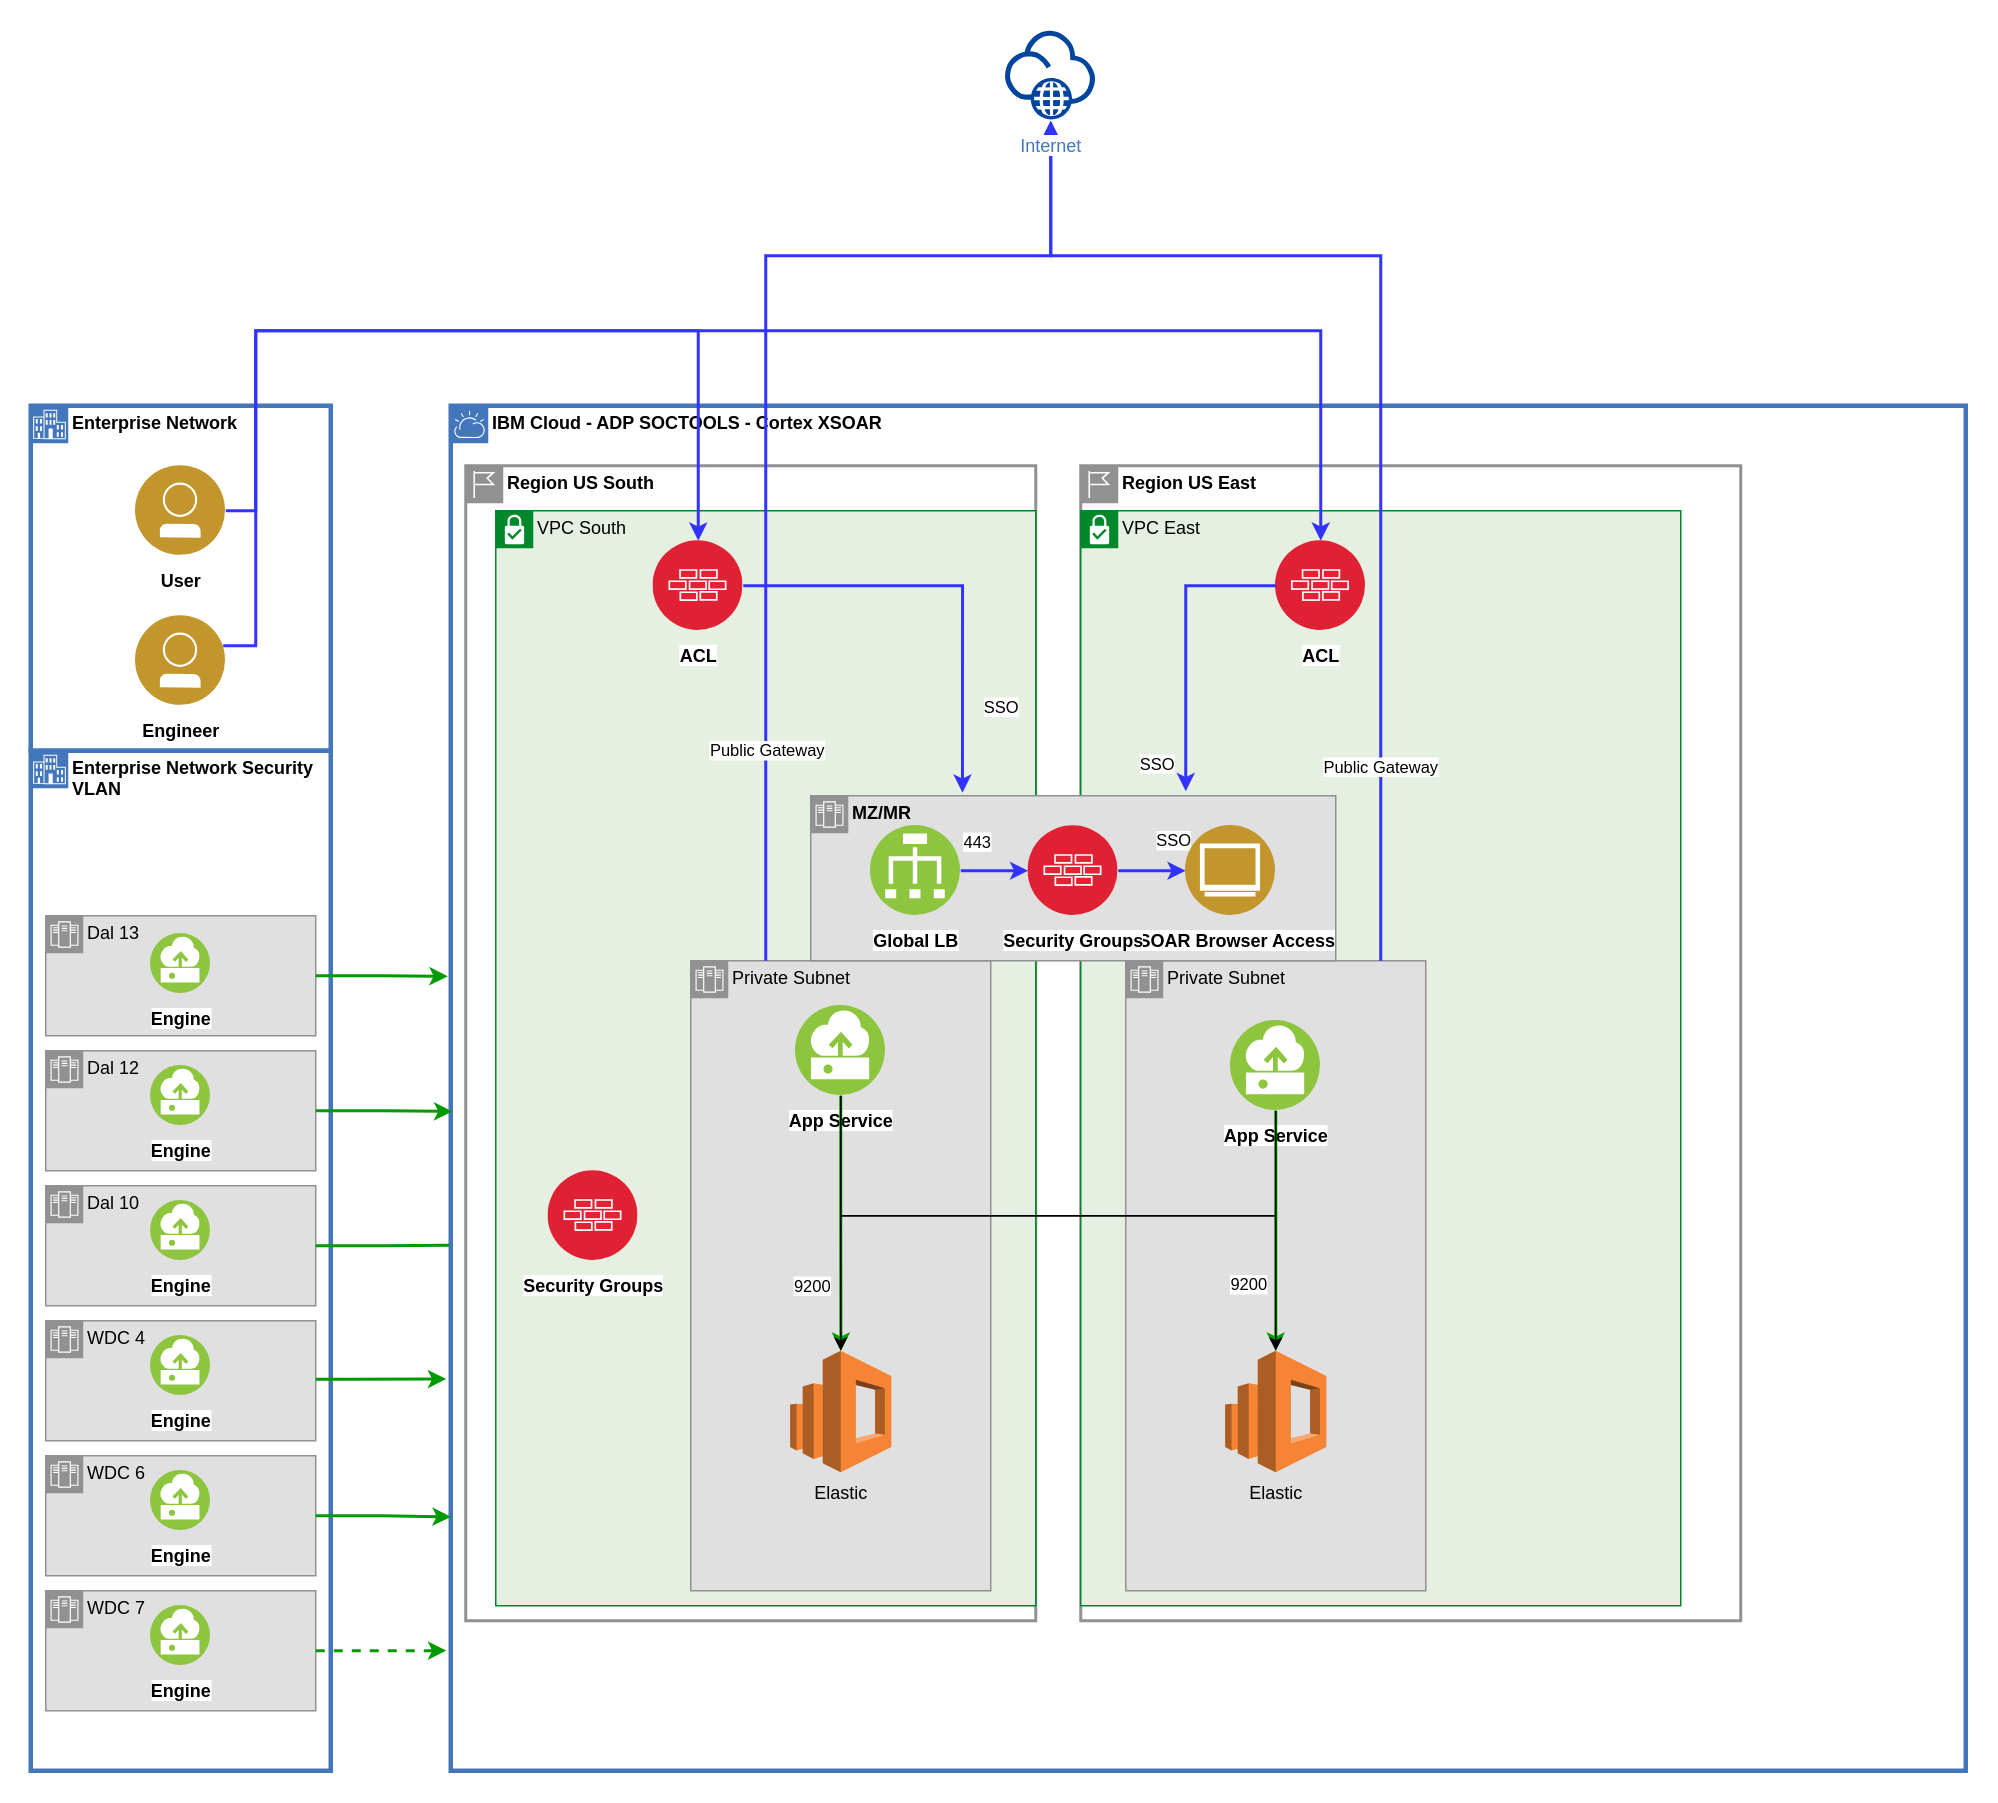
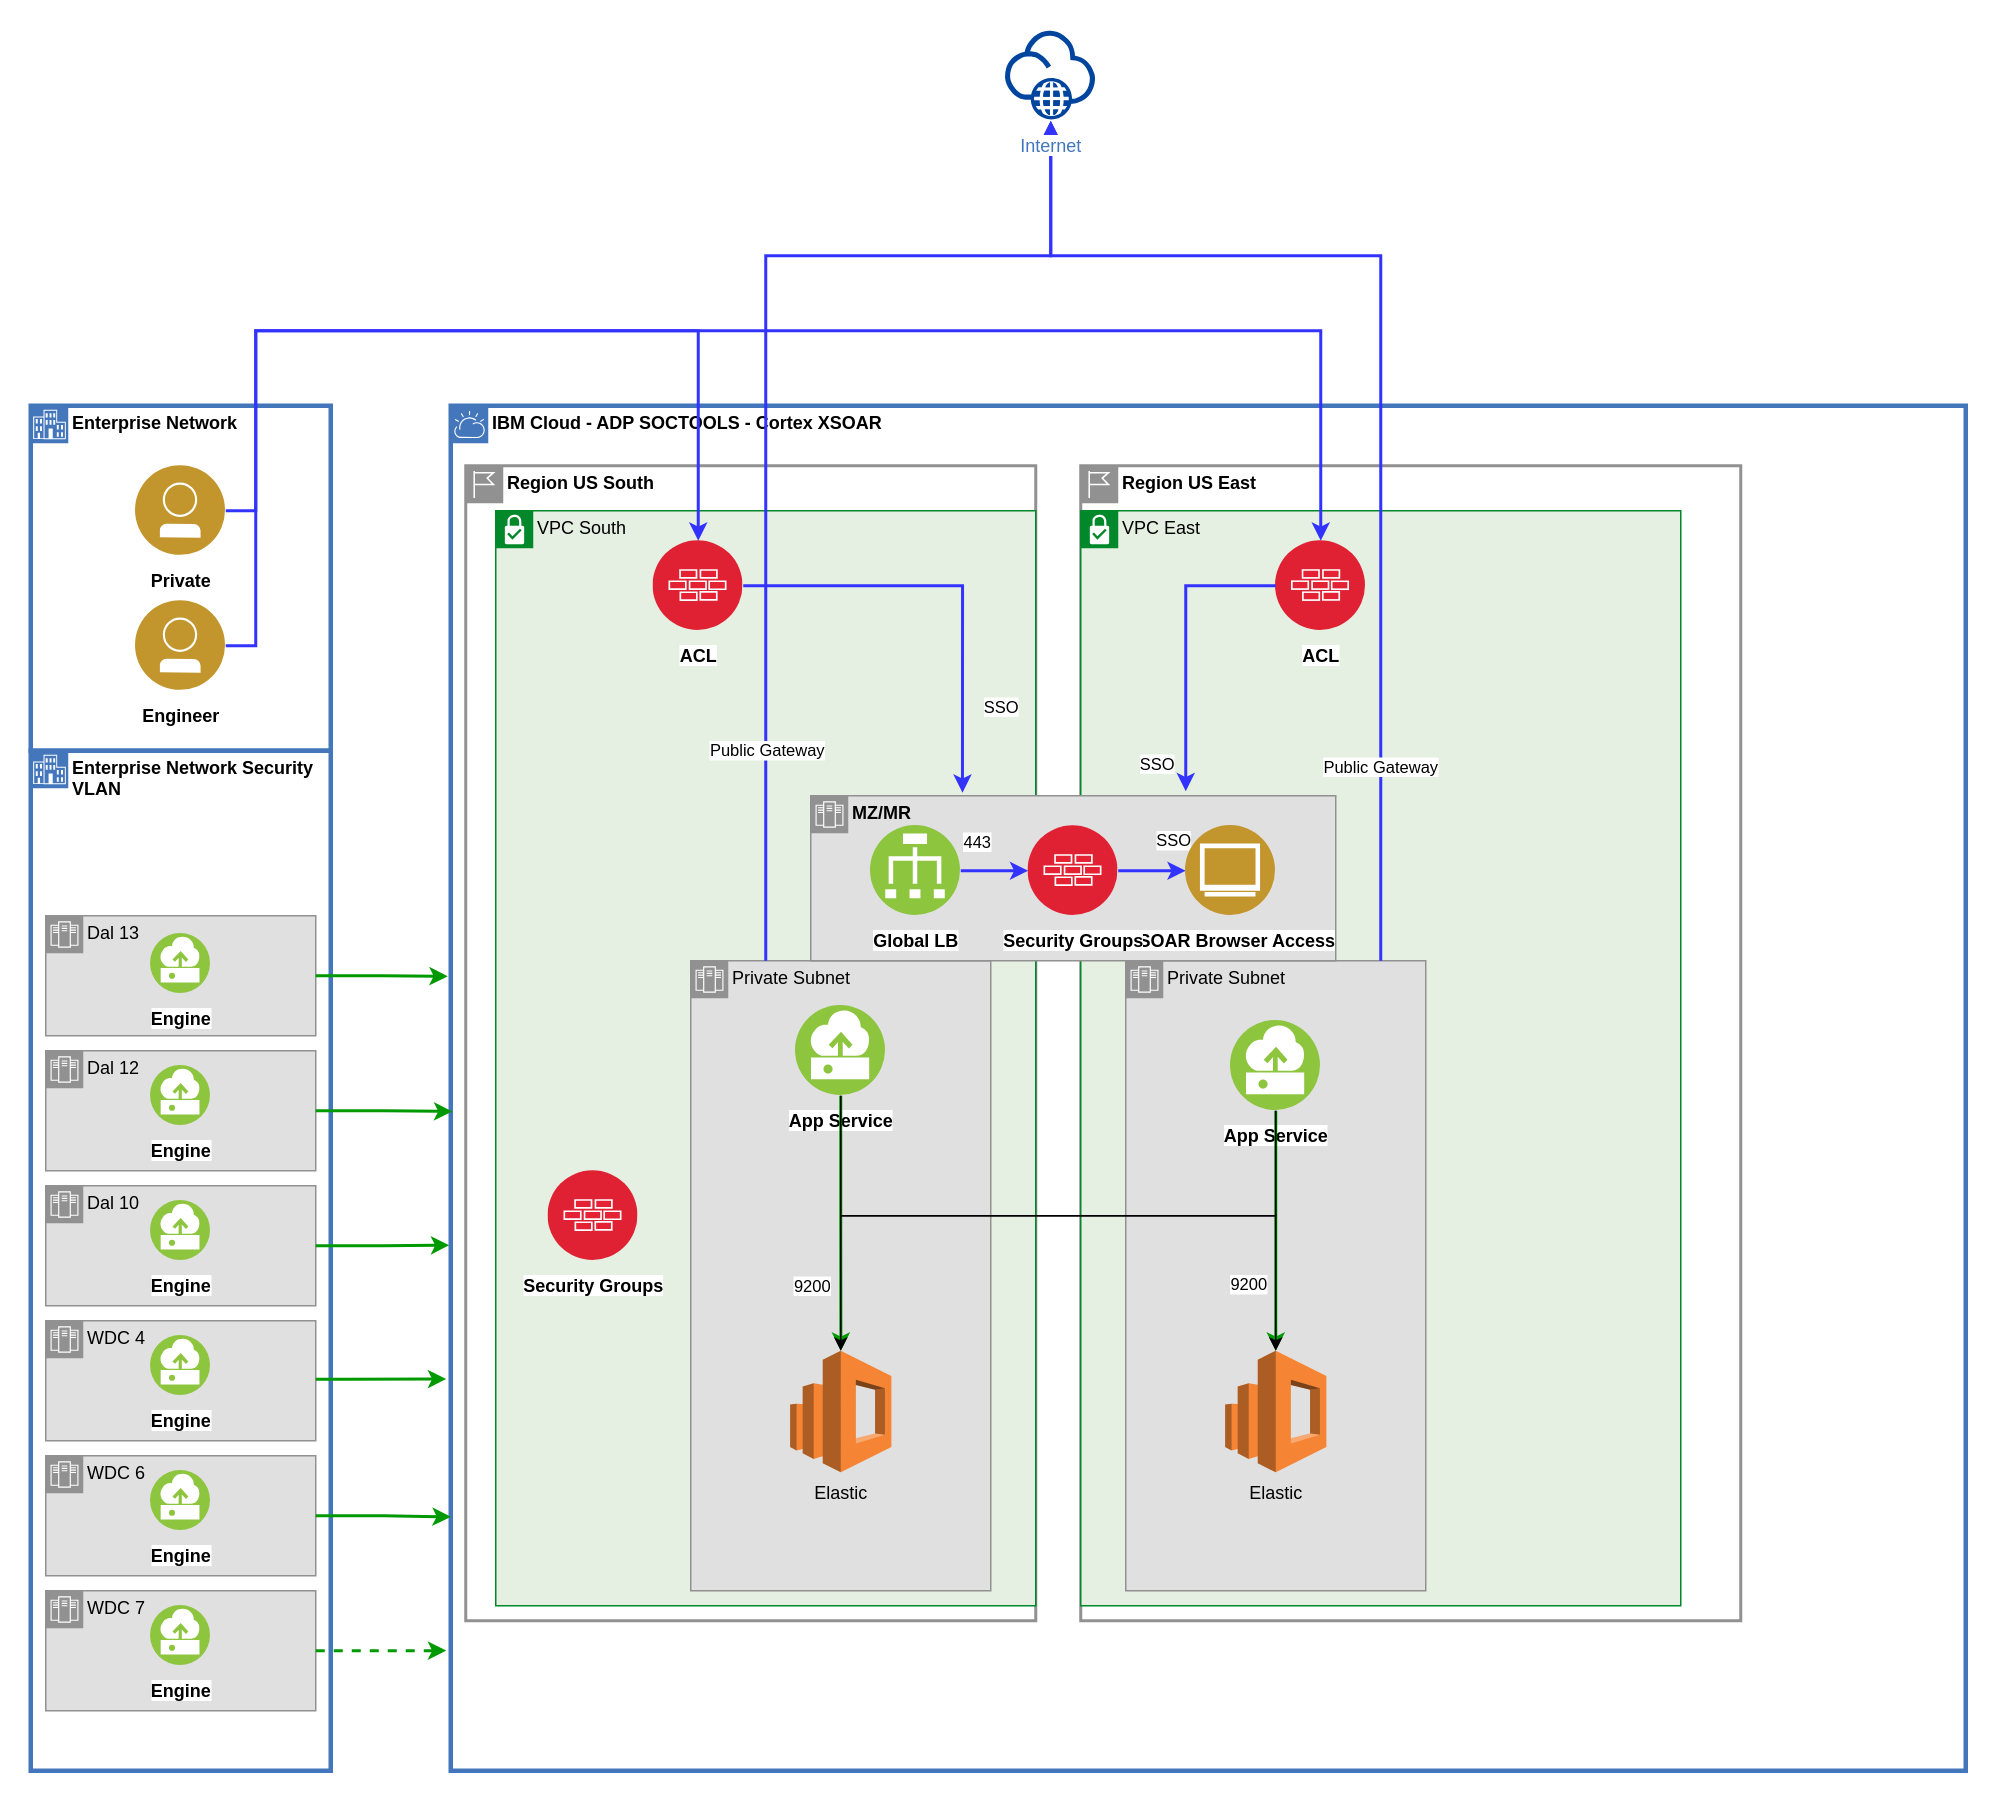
(182, 582) -> (182, 582)
(181, 661) -> (181, 646)
(440, 1245) -> (434, 1245)
